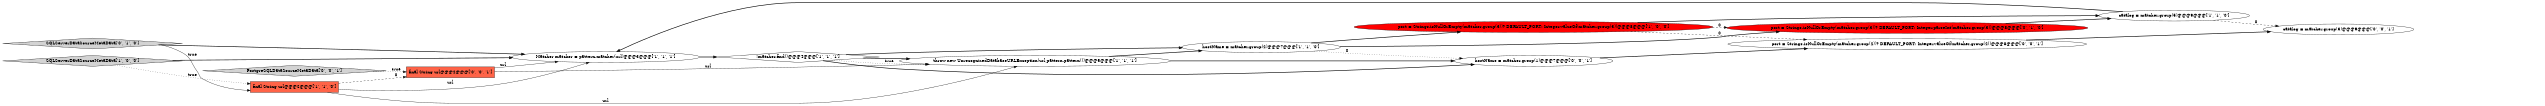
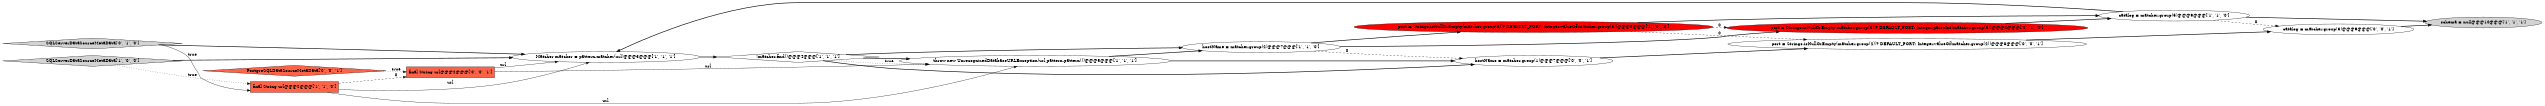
none -> (2483, 23)
(1387, 55) -> (1387, 55)
(294, 71) -> (294, 71)
